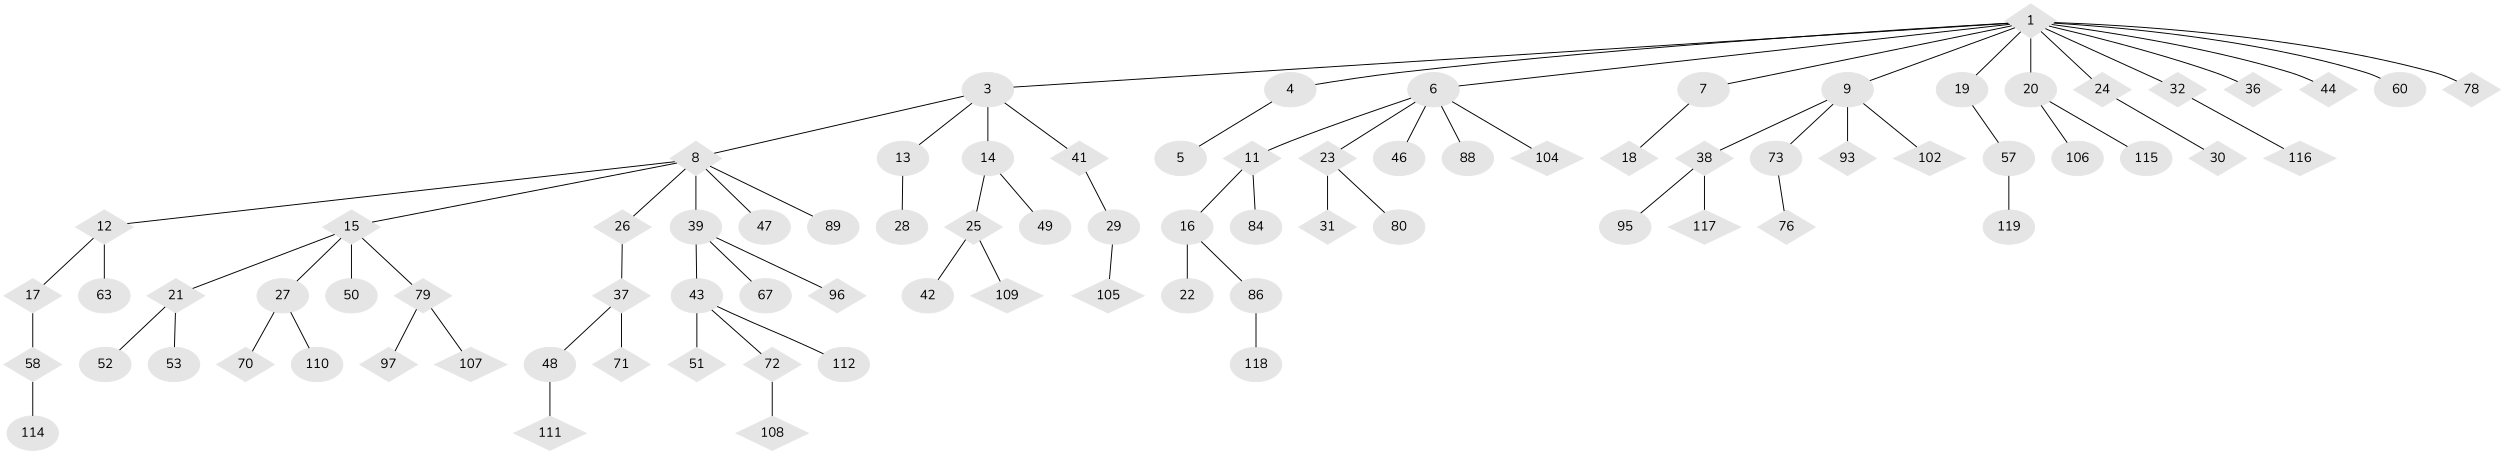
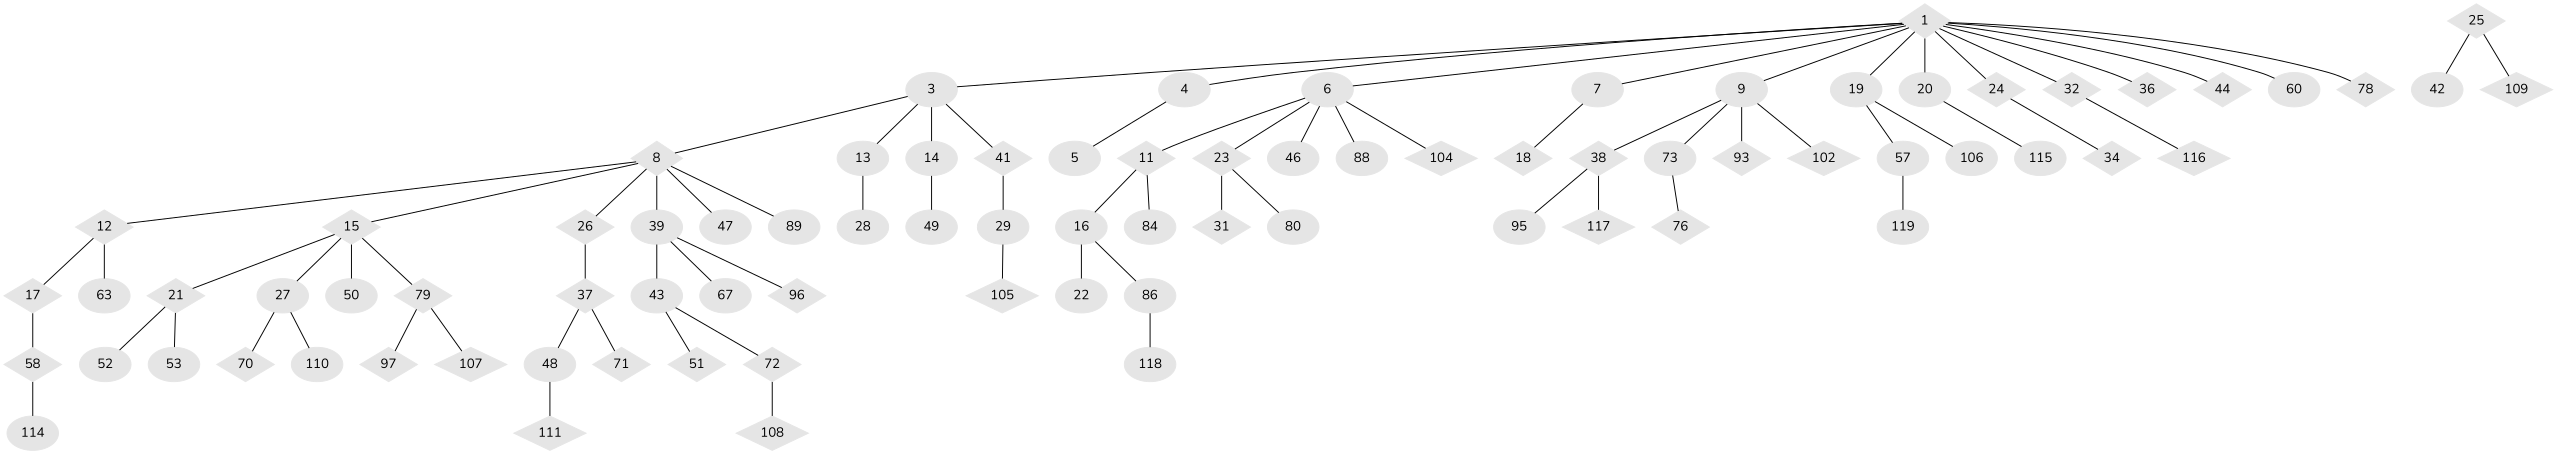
(2054, 124) -> (1914, 124)
(2218, 158) -> (2112, 158)
(981, 193) -> none
(844, 364) -> none
